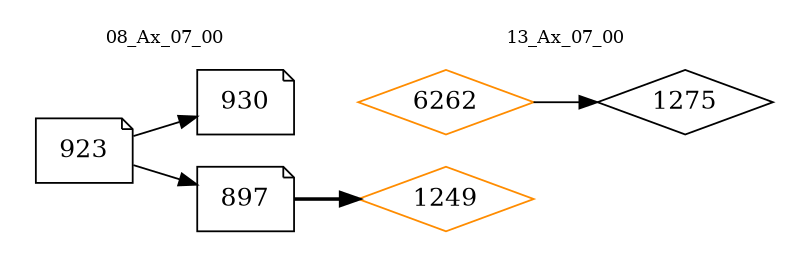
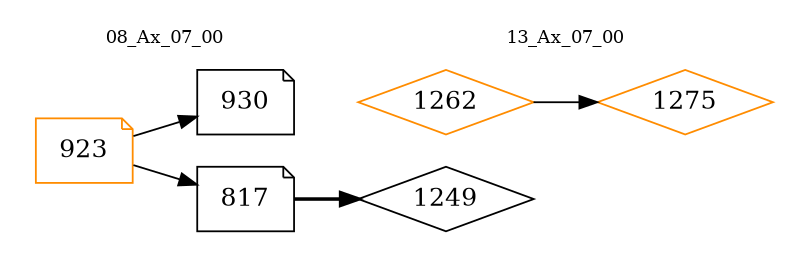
(446, 102) -> (446, 102)
(685, 102) -> (685, 102)
(84, 151) -> (84, 151)
(246, 199) -> (246, 199)
(446, 199) -> (446, 199)
